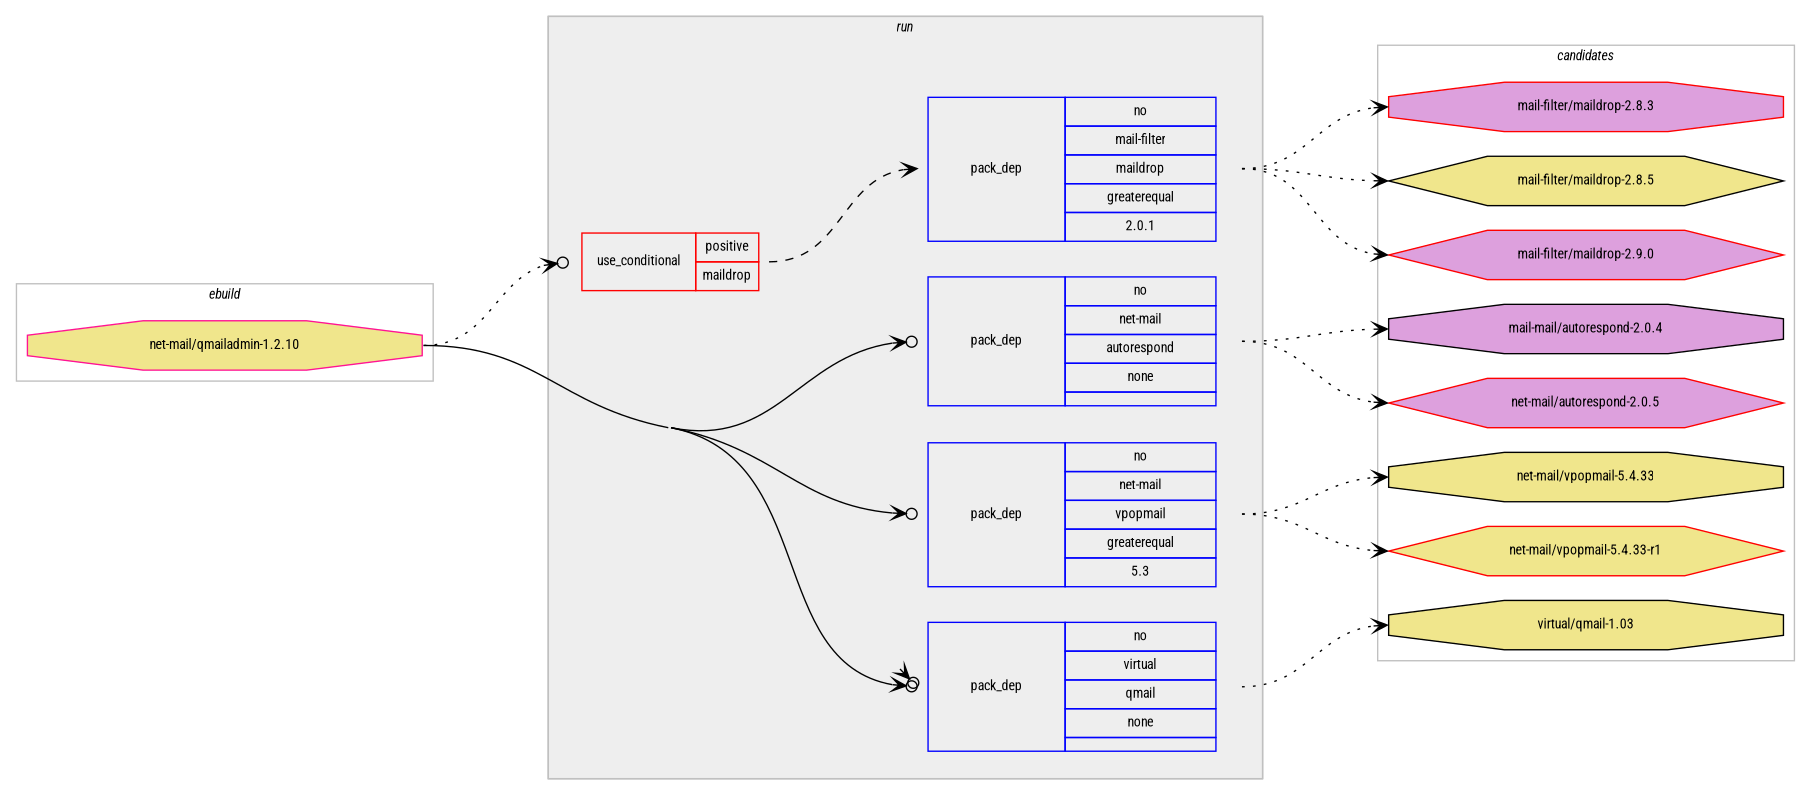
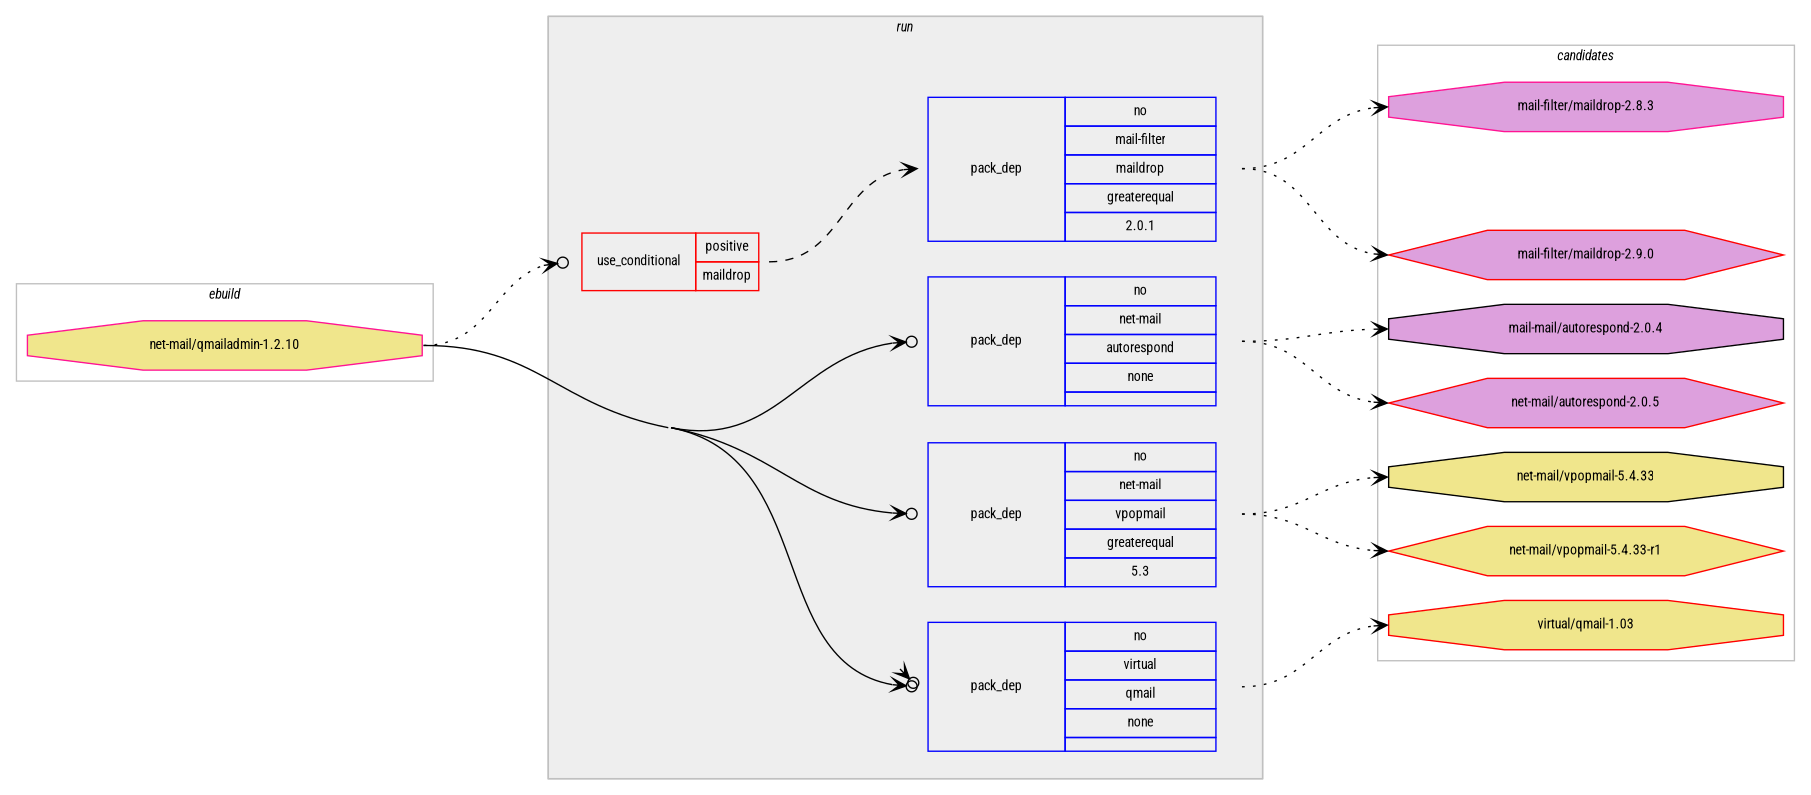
(1586, 107) -> (1586, 107)
(1586, 181) -> none
(1586, 625) -> (1586, 625)
